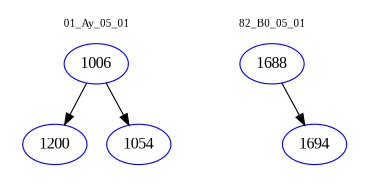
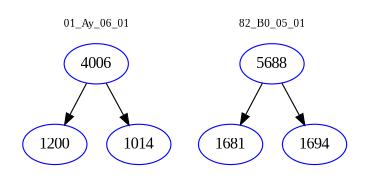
(97, 24) -> (97, 24)
(96, 64) -> (96, 64)
(272, 64) -> (272, 64)
(139, 144) -> (139, 144)
none -> (231, 144)
